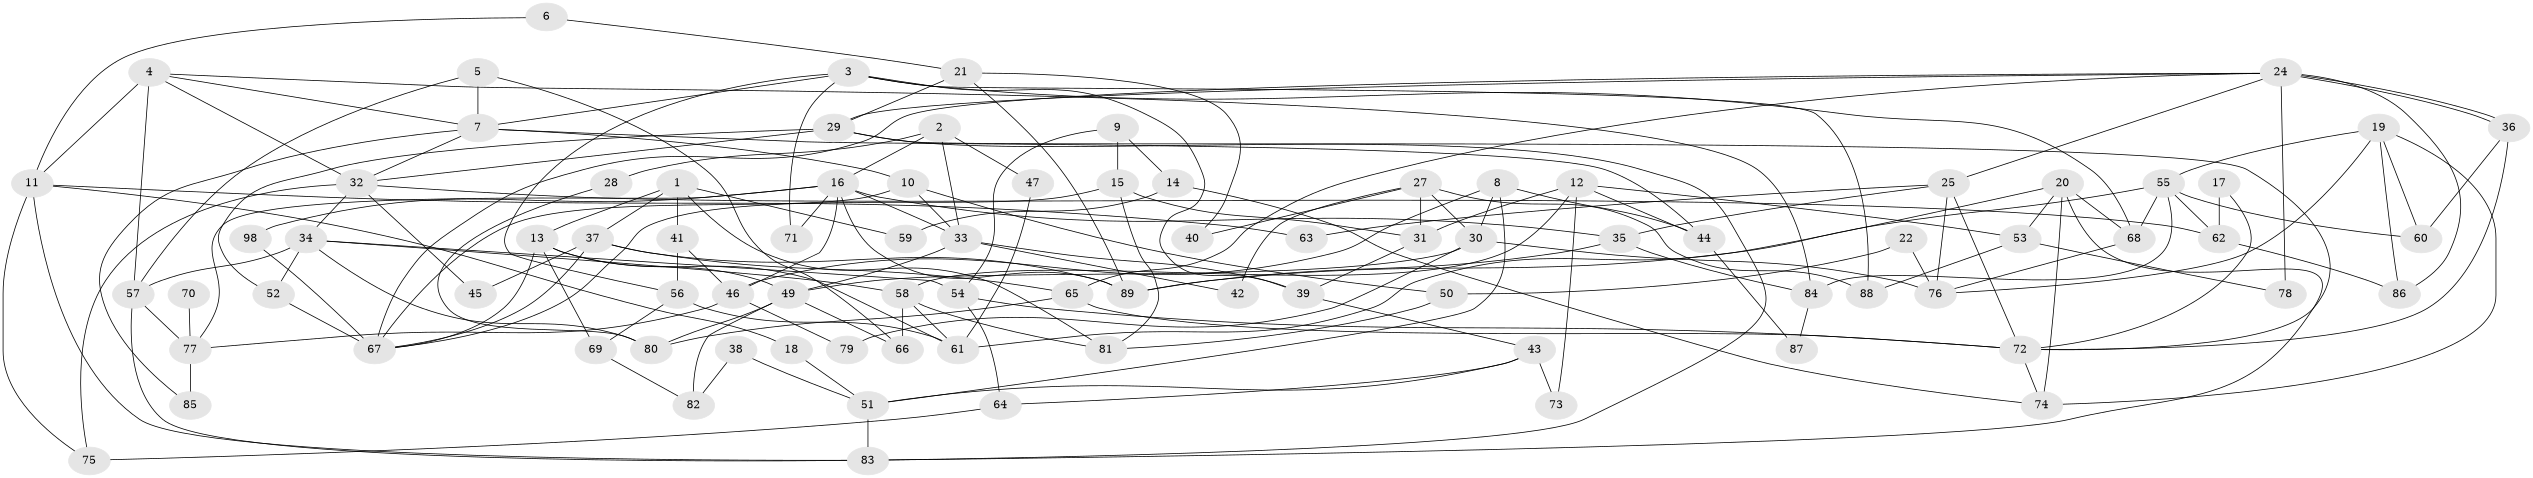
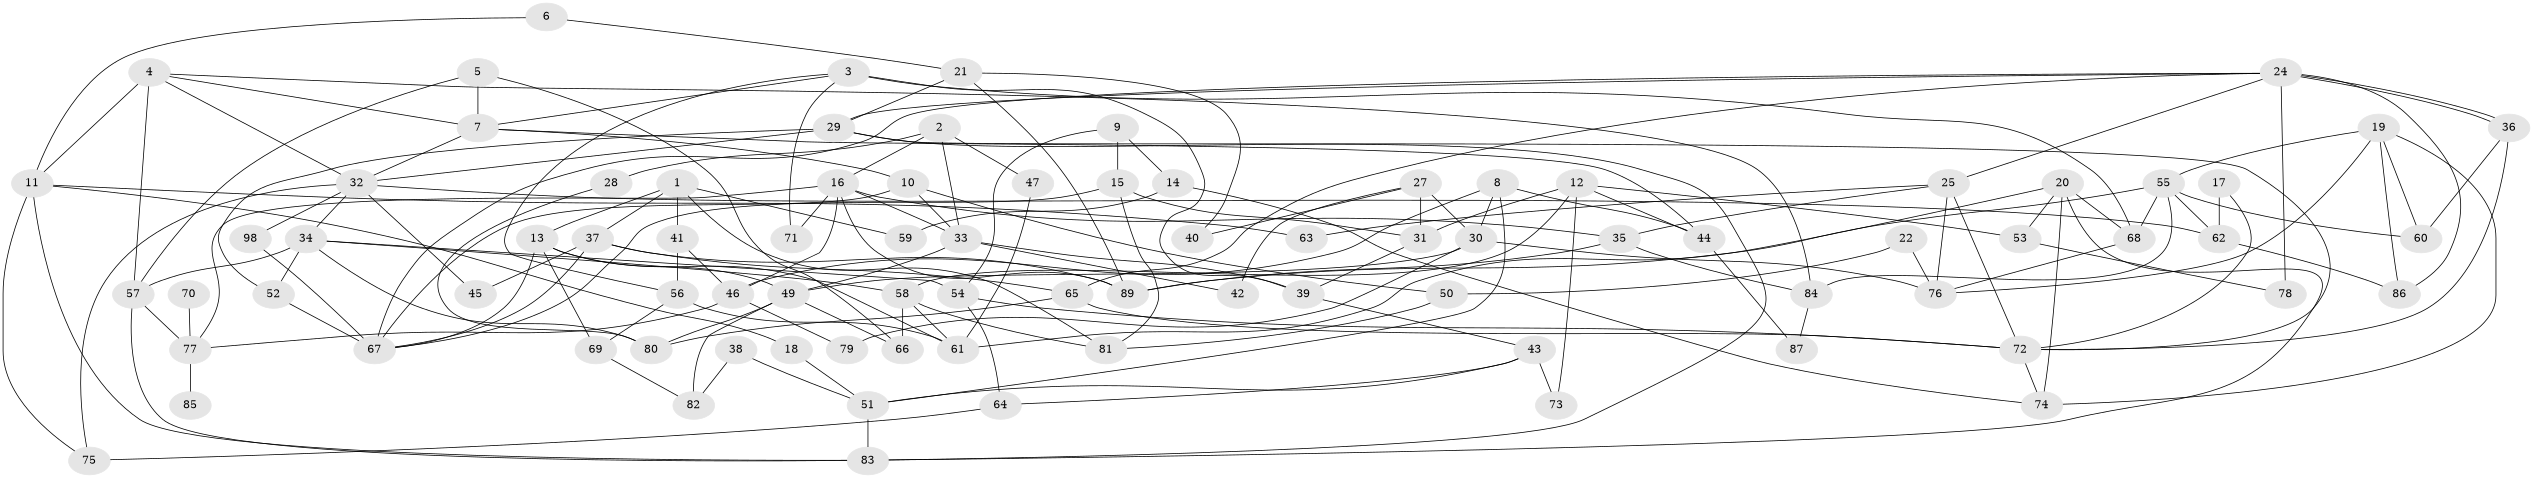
(187, 186) -> none
(540, 200) -> (304, 211)
(1867, 294) -> none
